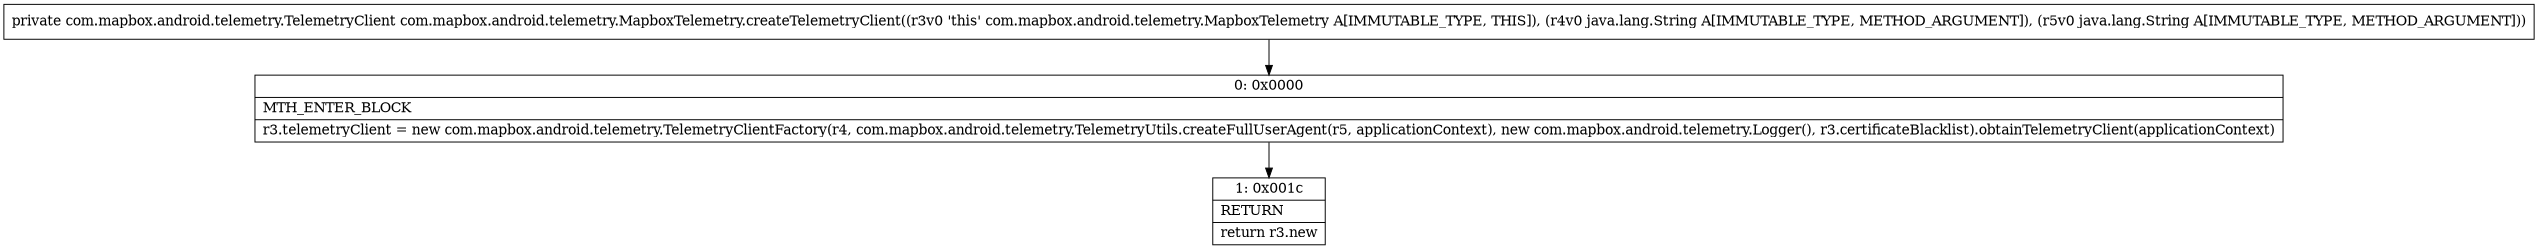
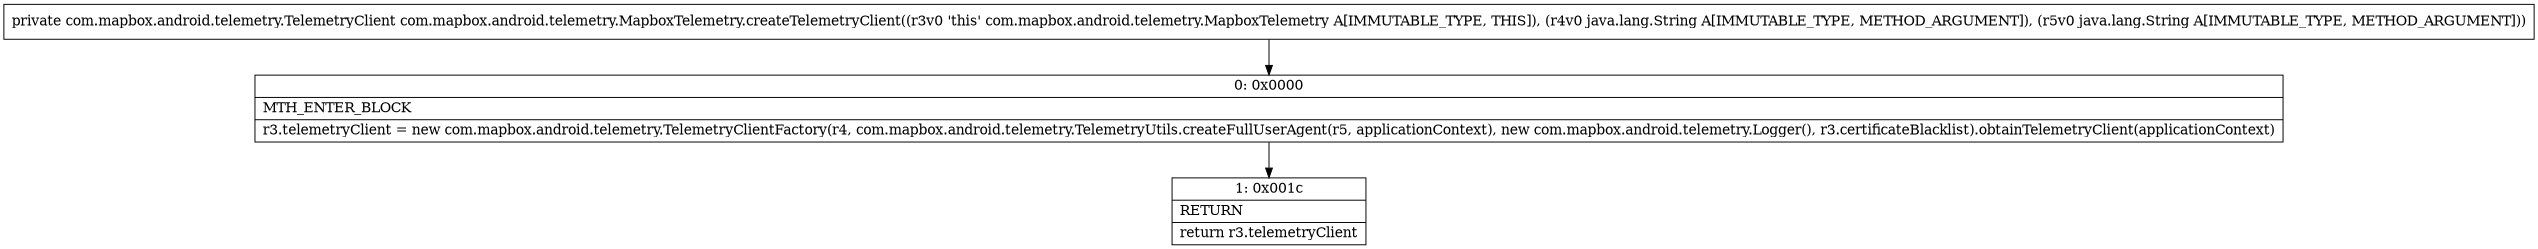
(1269, 233) -> (1269, 233)
